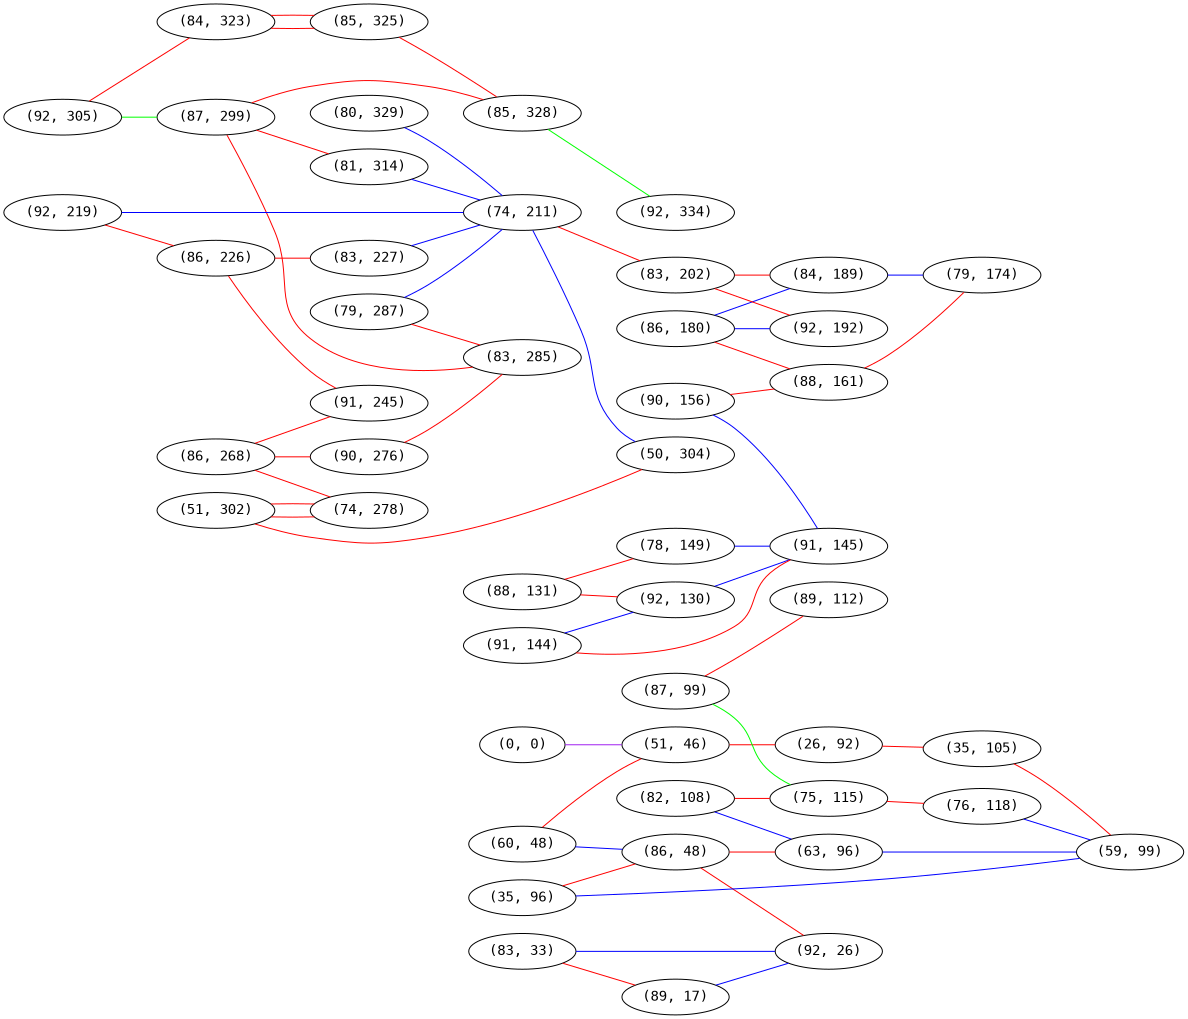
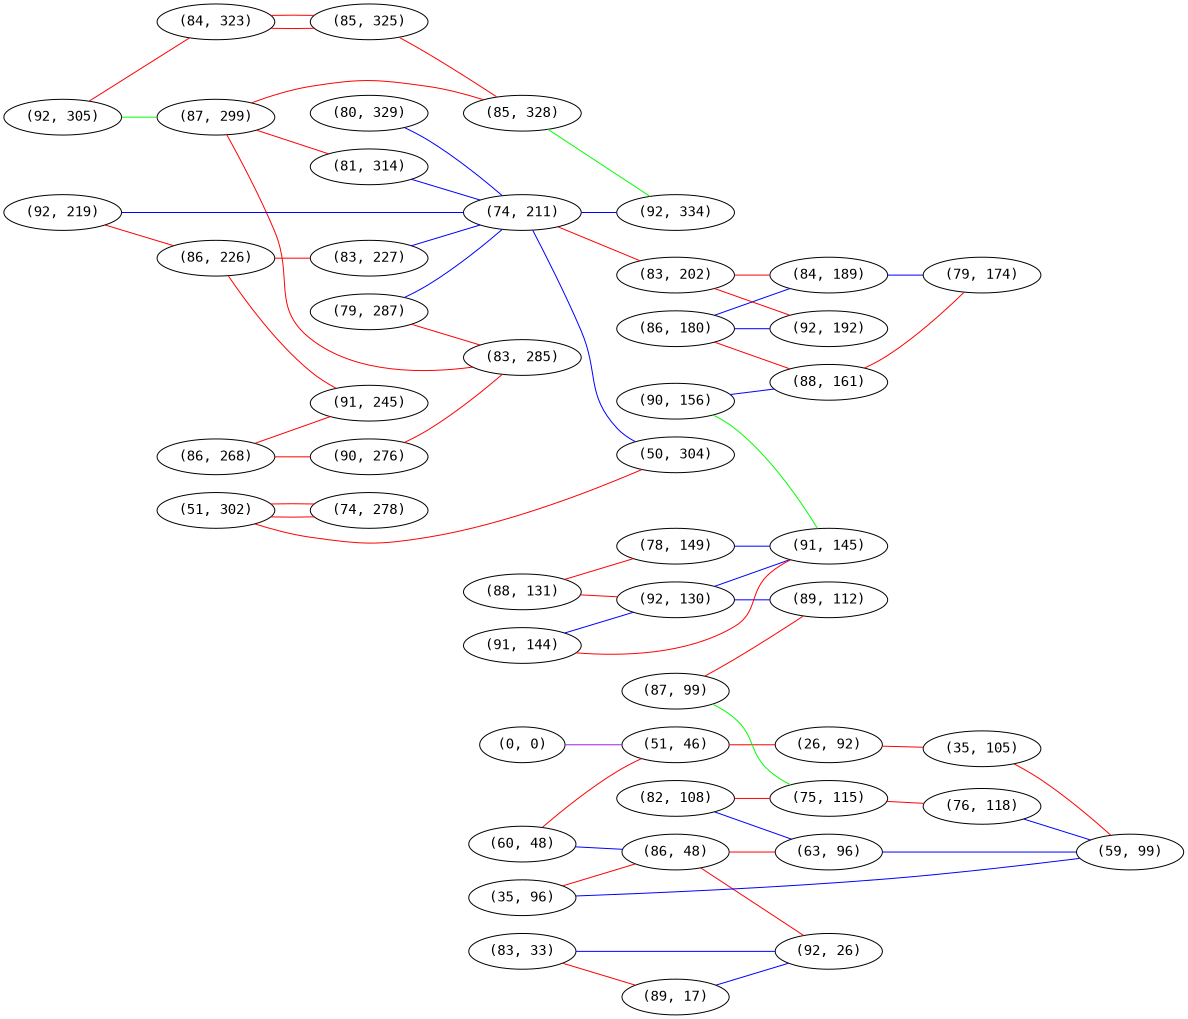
none -> (599, 213)
(752, 392) -> (752, 392)
(772, 465) -> (772, 465)
(293, 484) -> none
none -> (747, 600)
